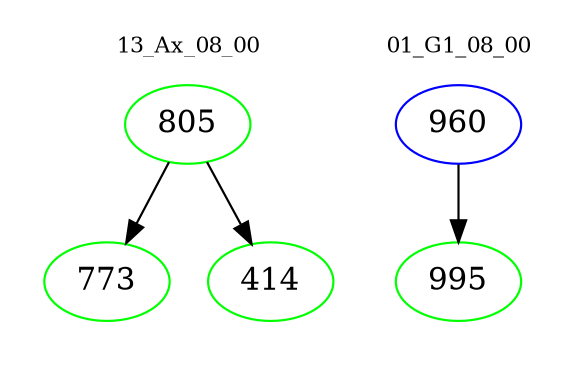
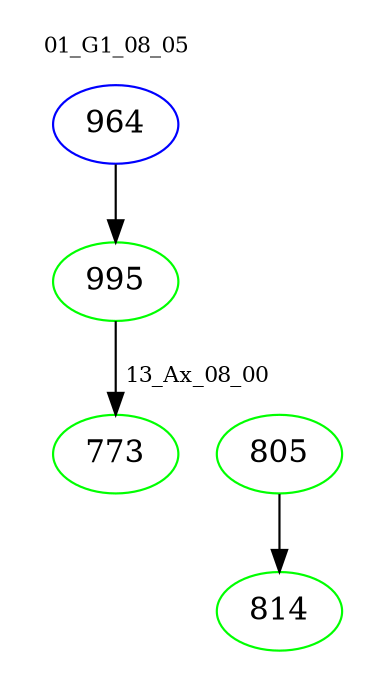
(460, 47) -> (117, 47)
(458, 124) -> (116, 124)
(153, 193) -> (116, 369)
(271, 282) -> (279, 611)
